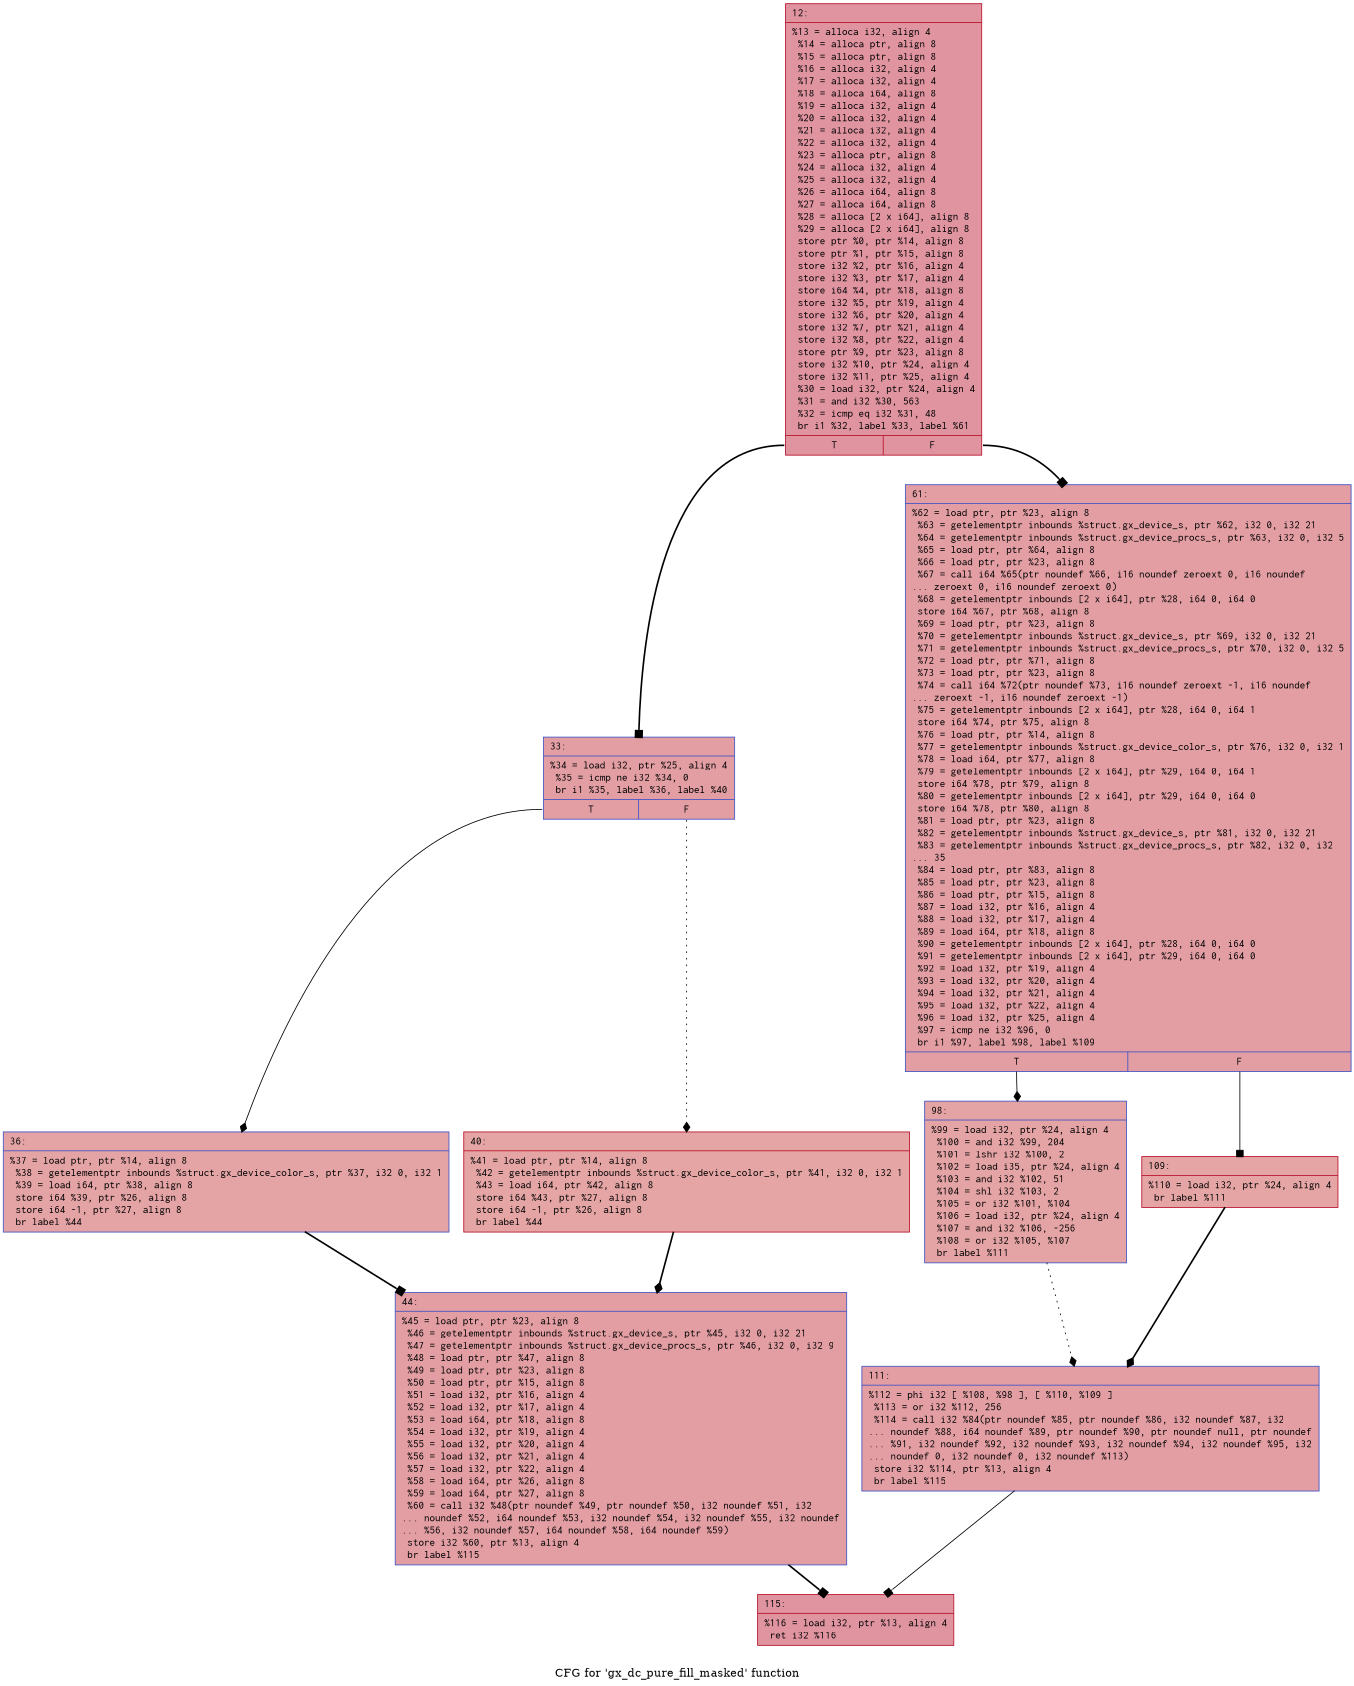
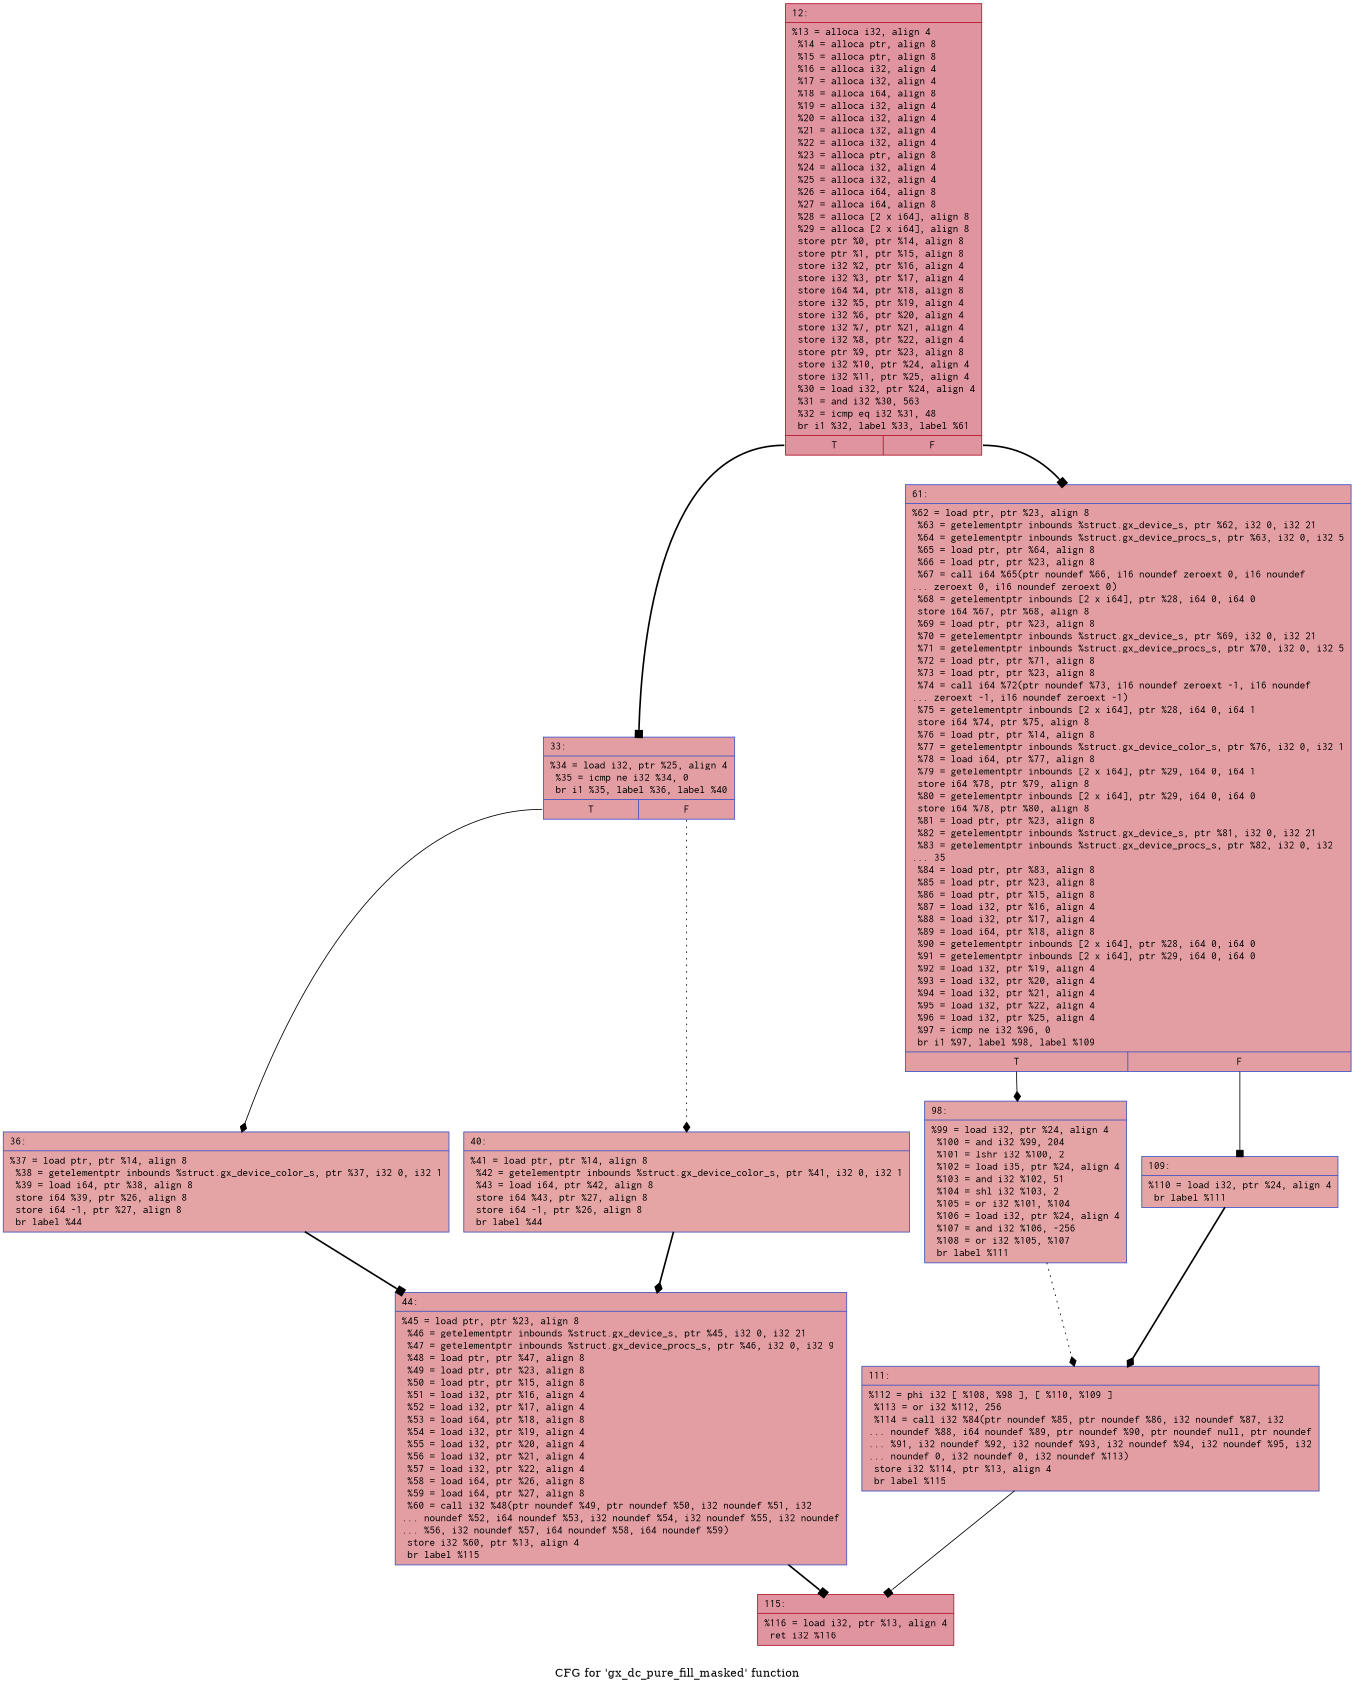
(687, 1182) -> (687, 1182)
(1240, 1182) -> (1240, 1182)
